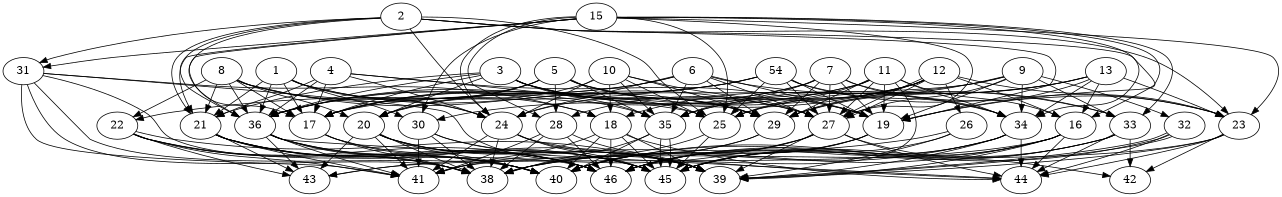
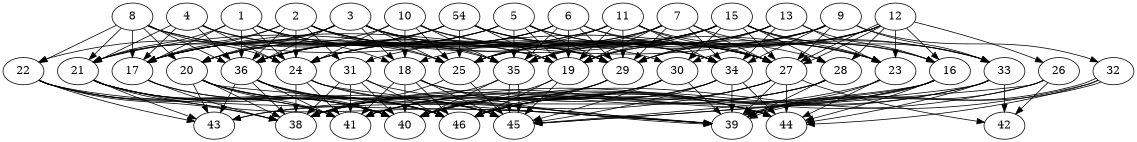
(317, 88) -> (375, 41)
none -> (545, 98)
(1188, 151) -> (1035, 96)
(806, 164) -> (545, 98)
